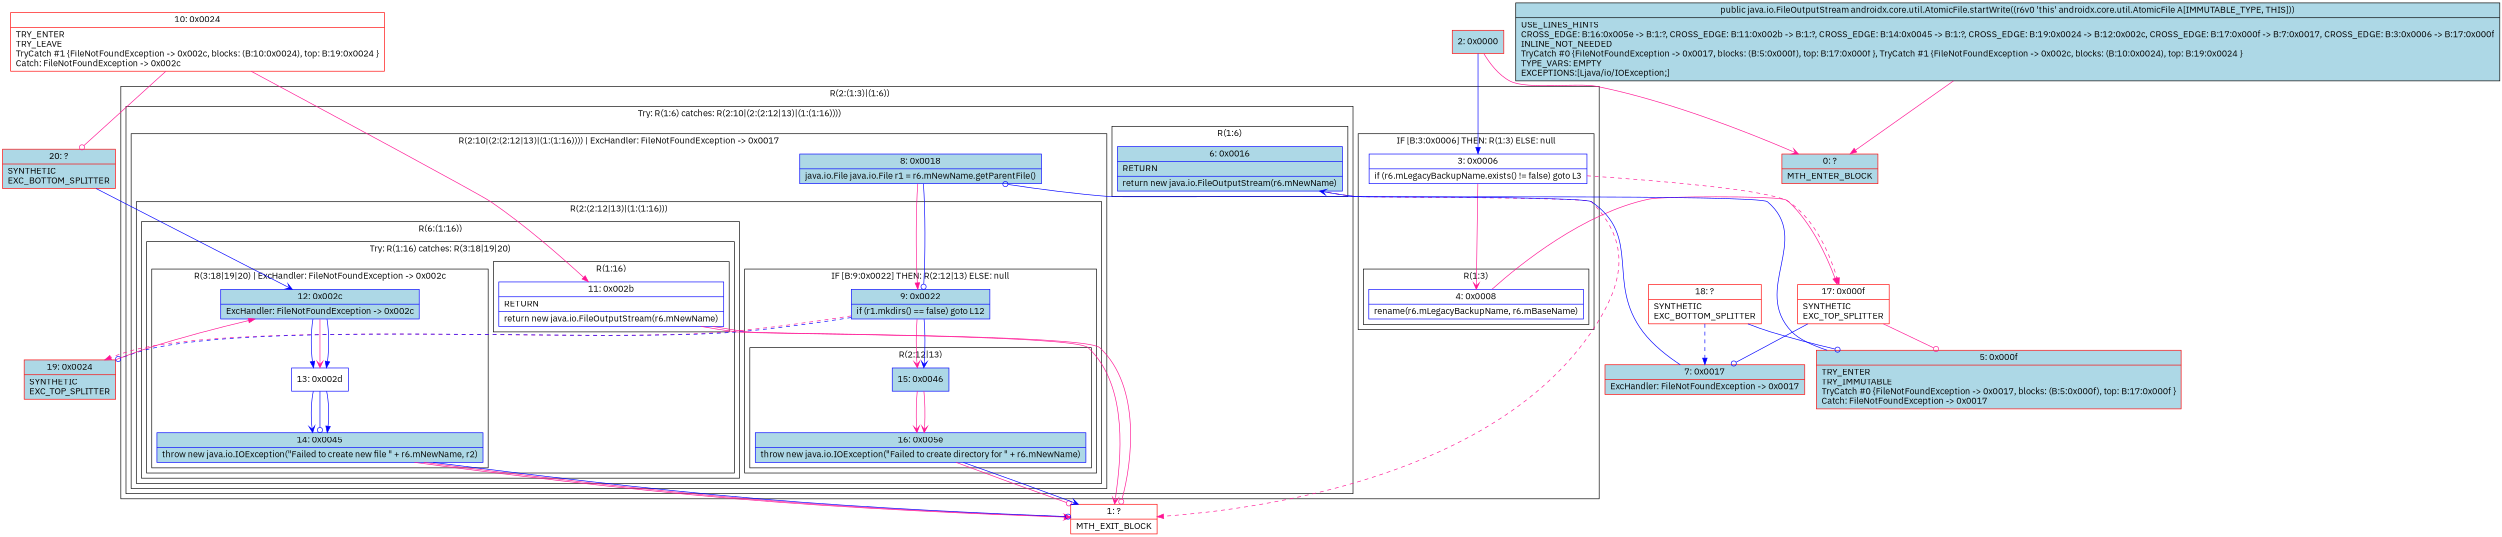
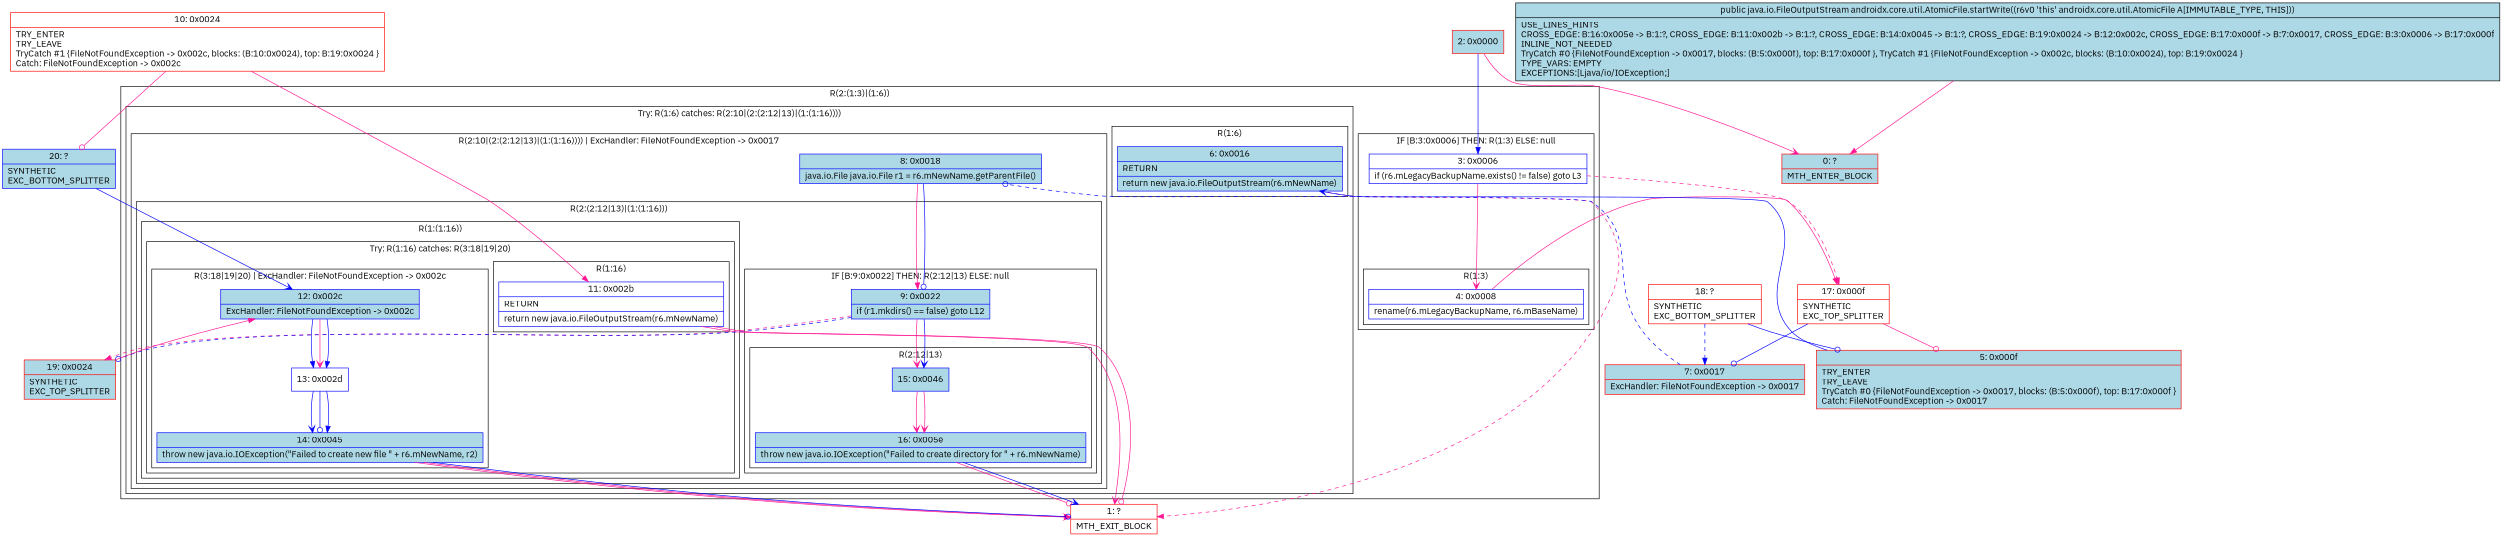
(59, 169) -> (59, 169)
(1397, 197) -> (1397, 197)
(440, 229) -> (440, 229)
(1857, 382) -> (1845, 382)
